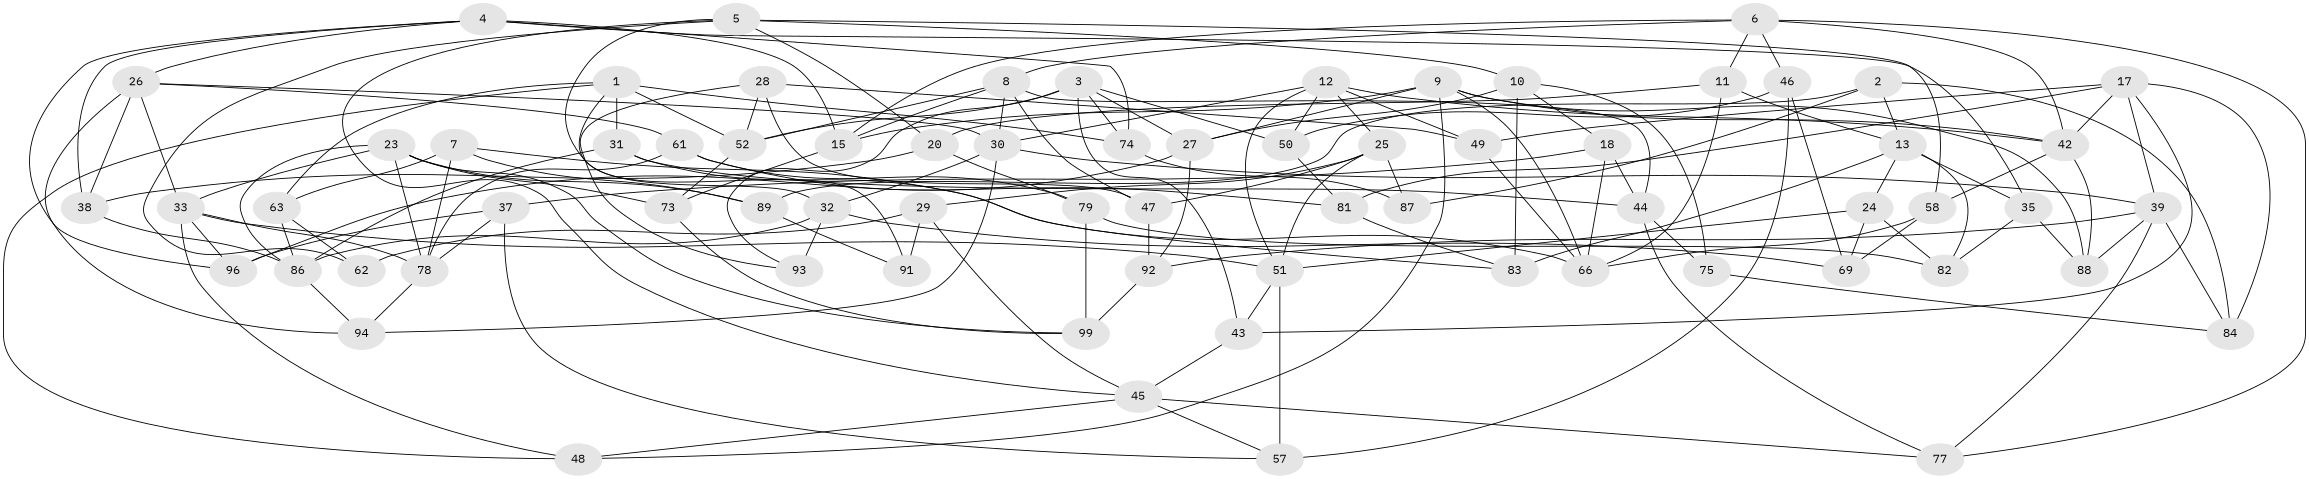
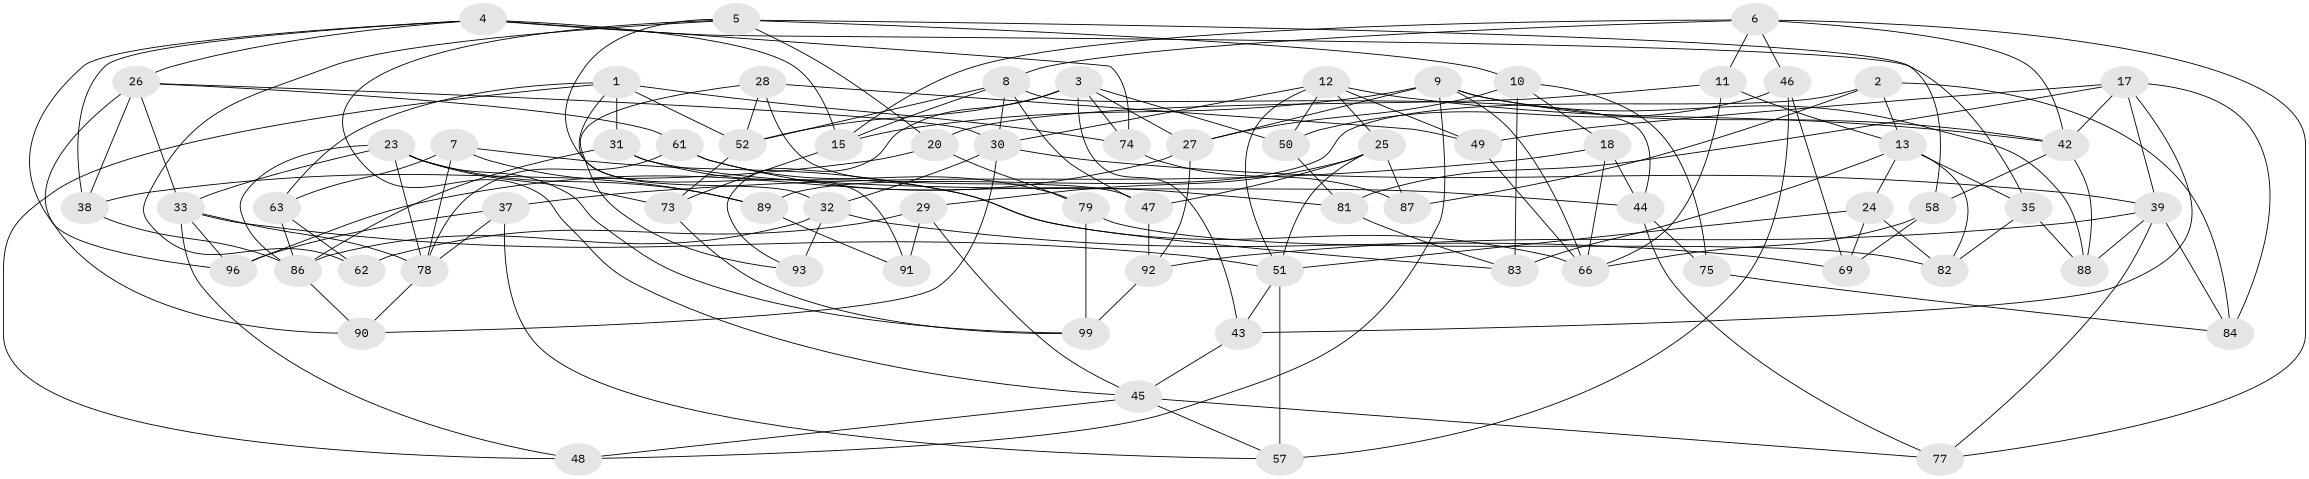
(362, 334) -> (362, 334)
